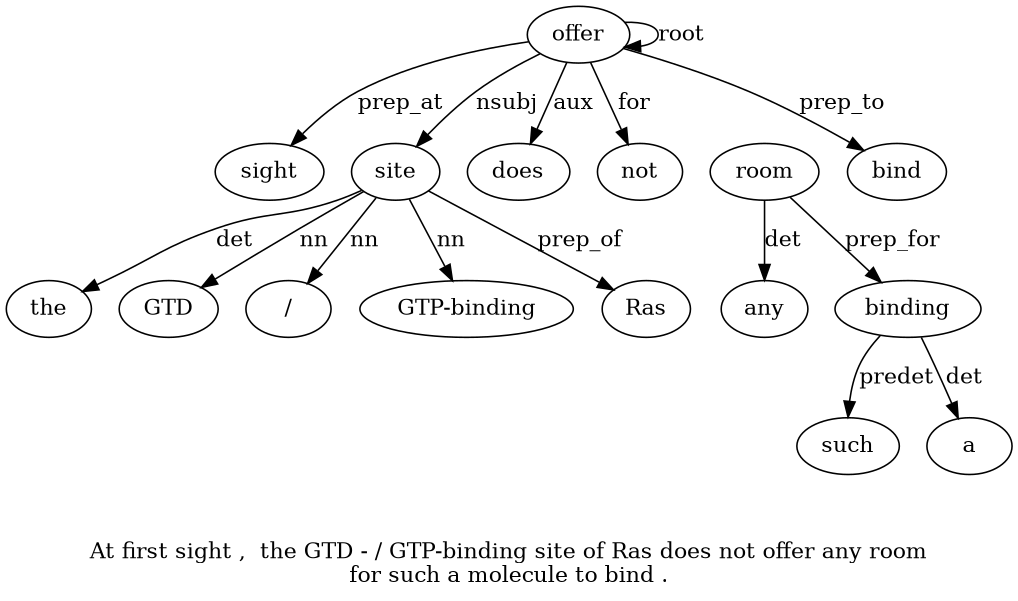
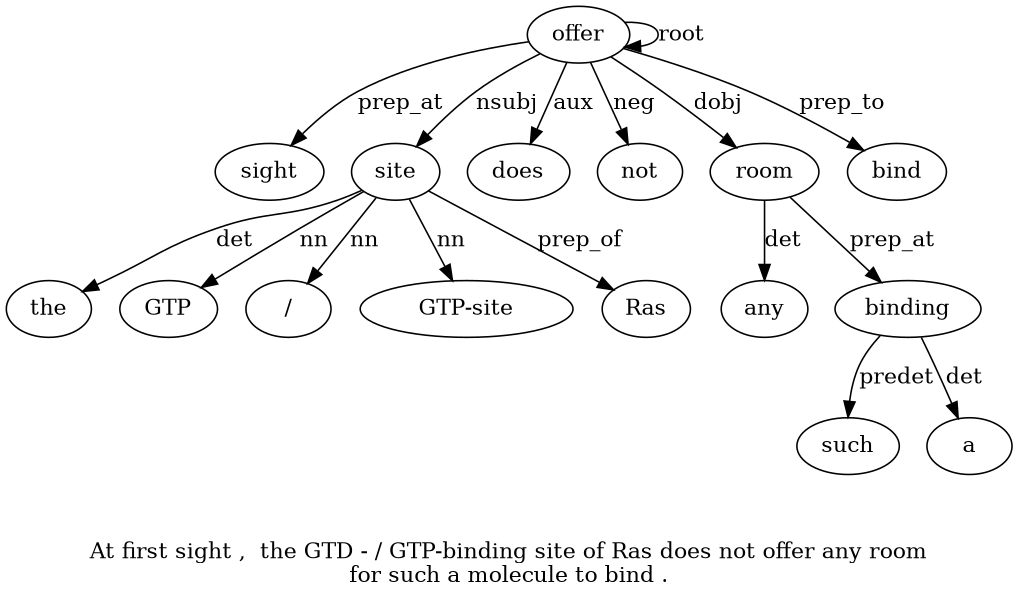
none -> (668, 96)
(634, 103) -> (634, 103)
(893, 240) -> (893, 240)
(169, 309) -> (169, 309)
(467, 309) -> (467, 309)
